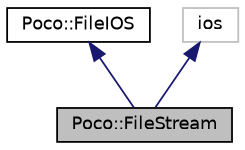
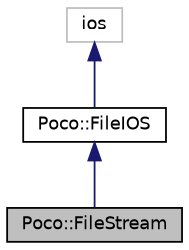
(172, 83) -> (95, 84)
